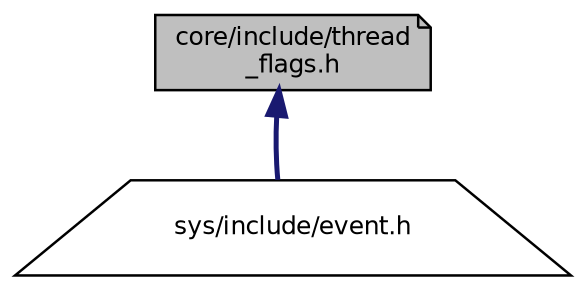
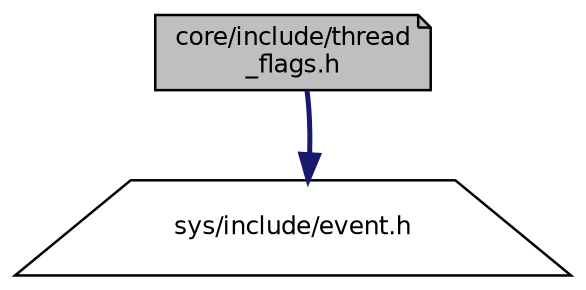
(276, 148) -> (310, 122)
